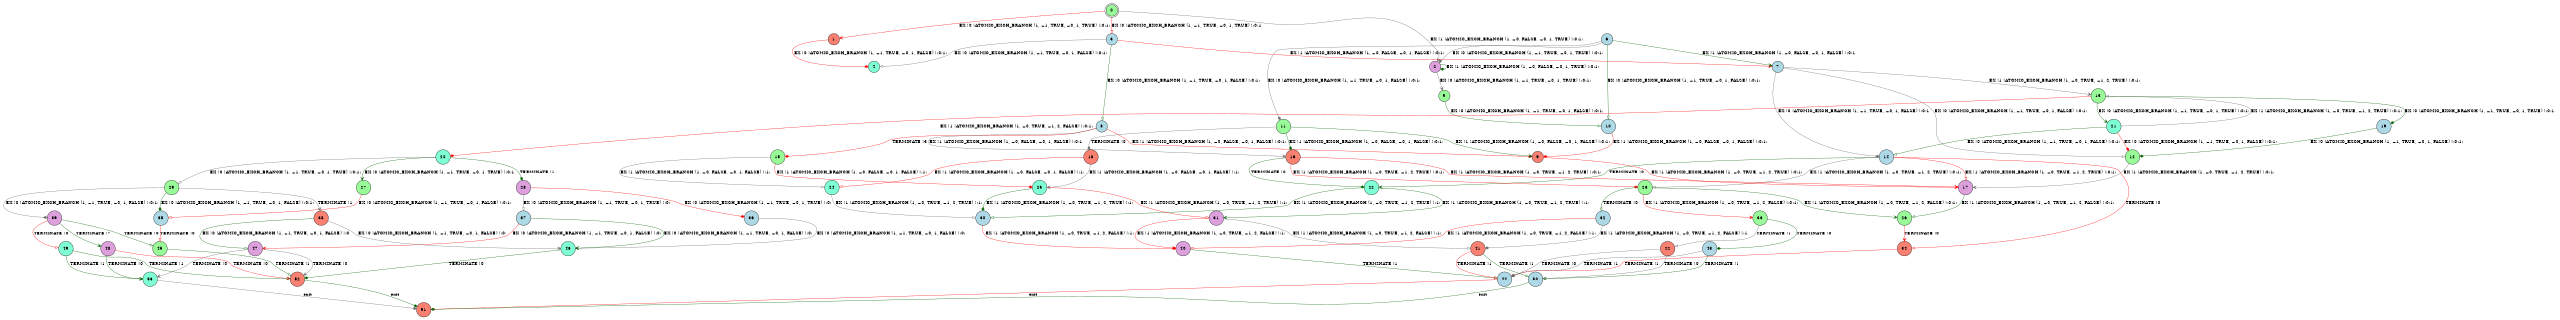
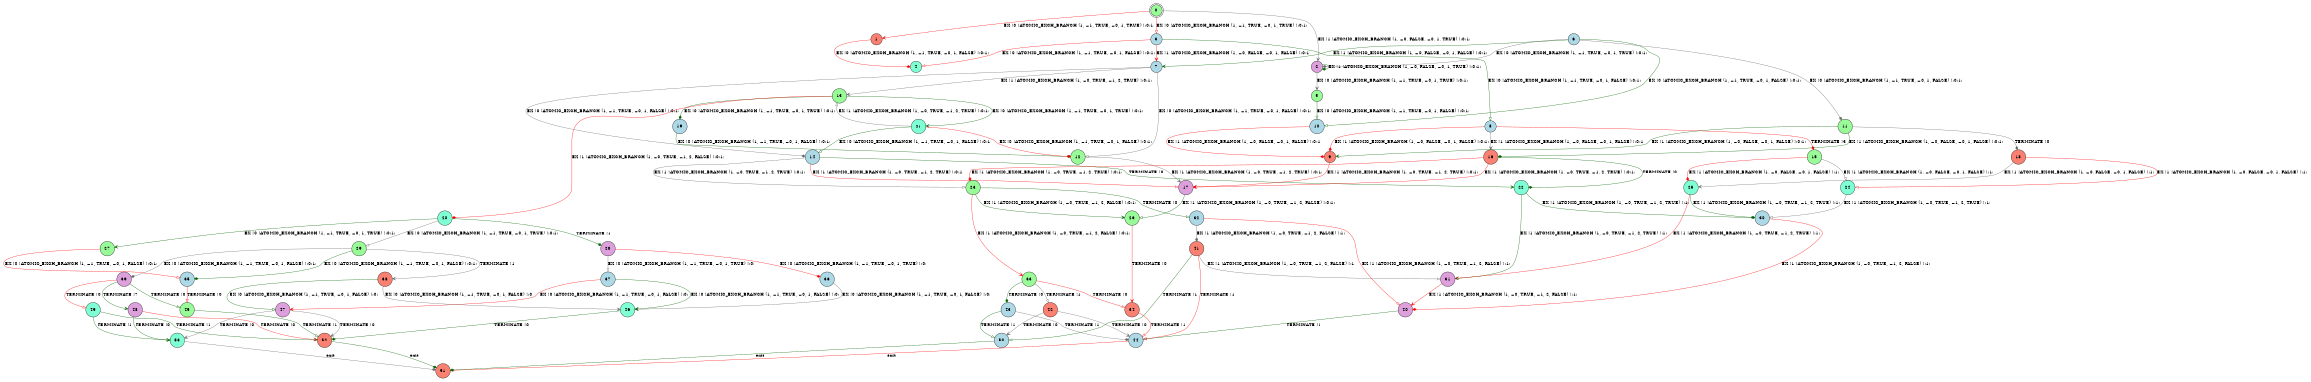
(993, 44) -> (1037, 46)
(2125, 183) -> (1080, 291)
(1331, 243) -> (1315, 277)
